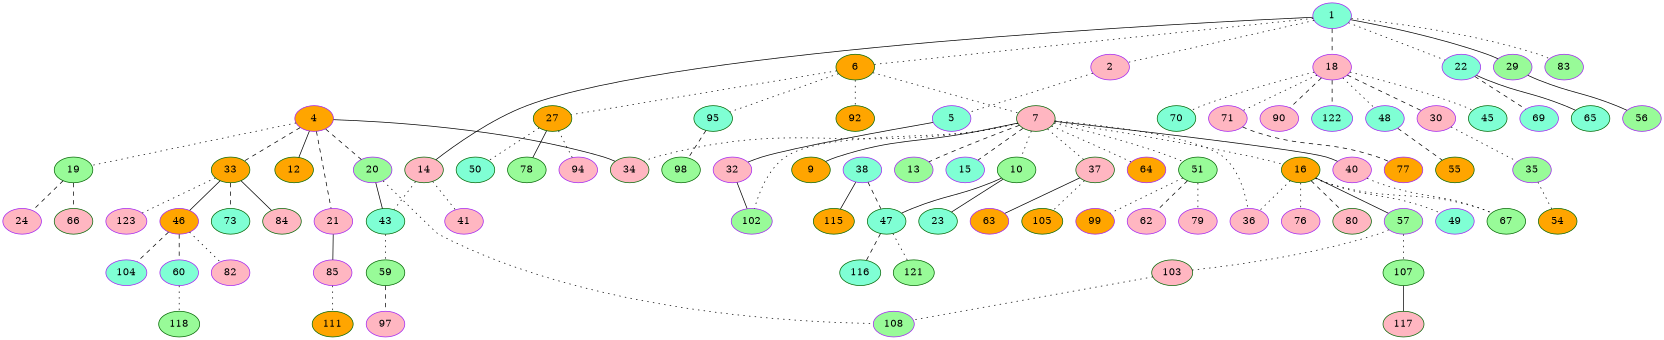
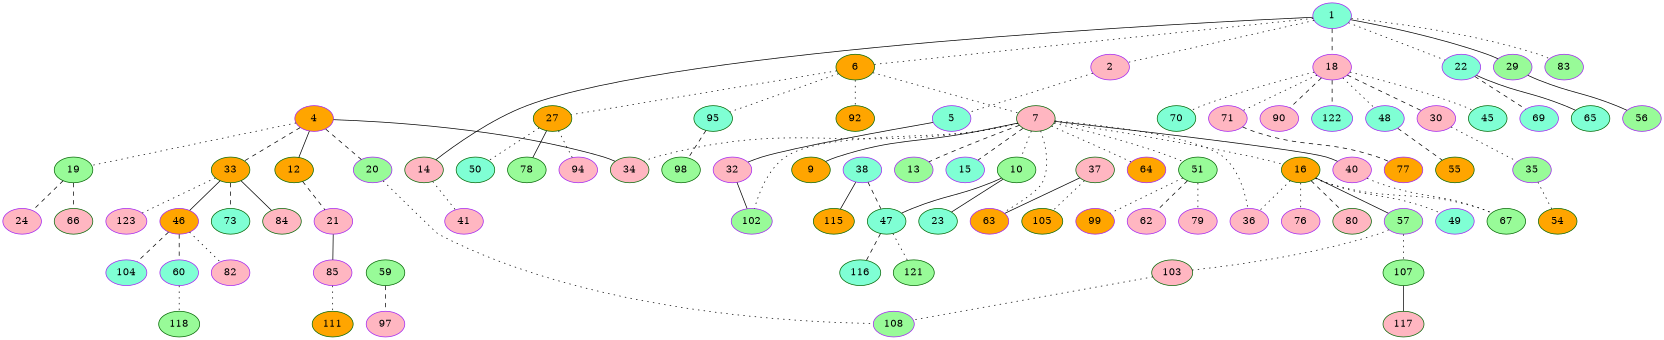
(1066, 144) -> (1043, 181)
(324, 170) -> (314, 196)
(386, 221) -> none
